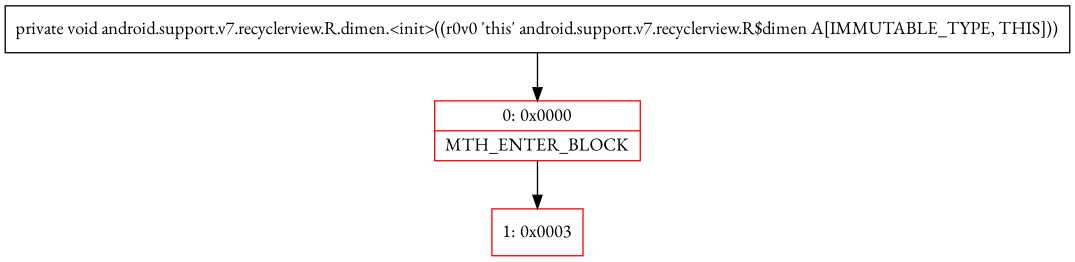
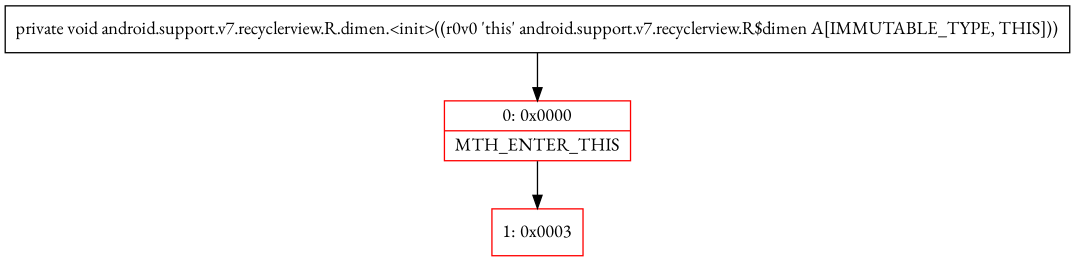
(537, 145) -> (537, 145)
